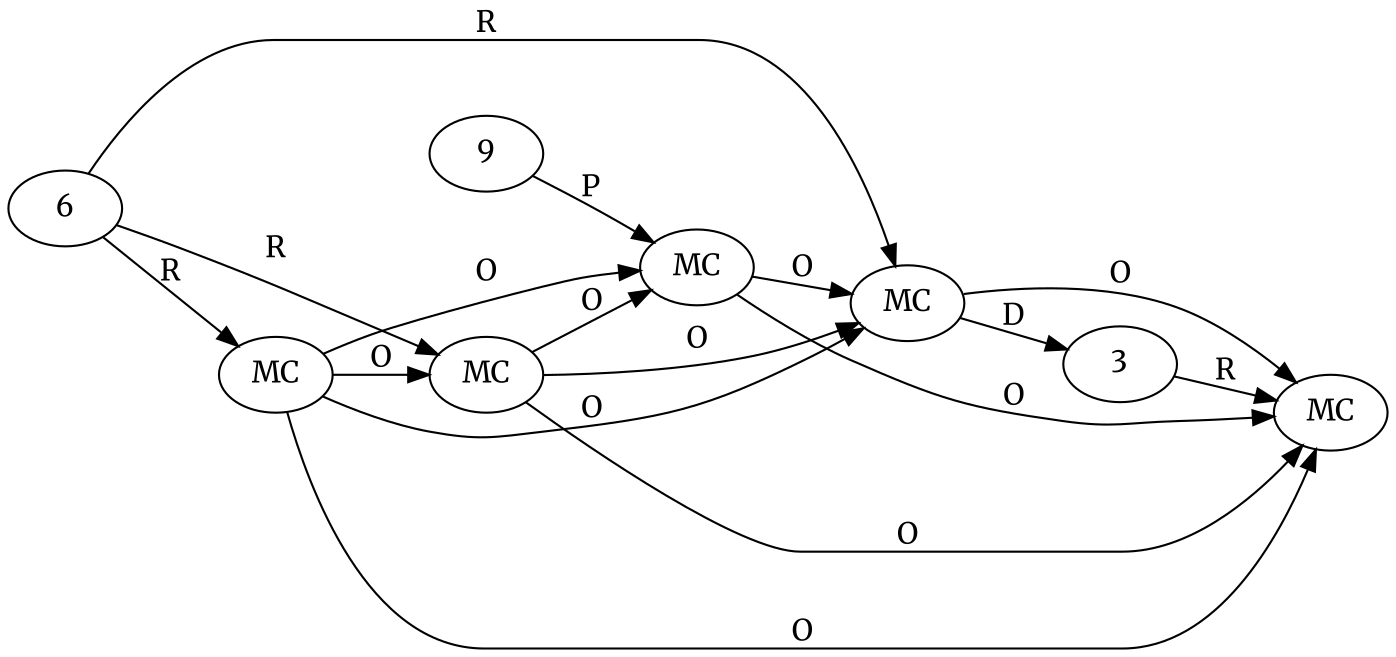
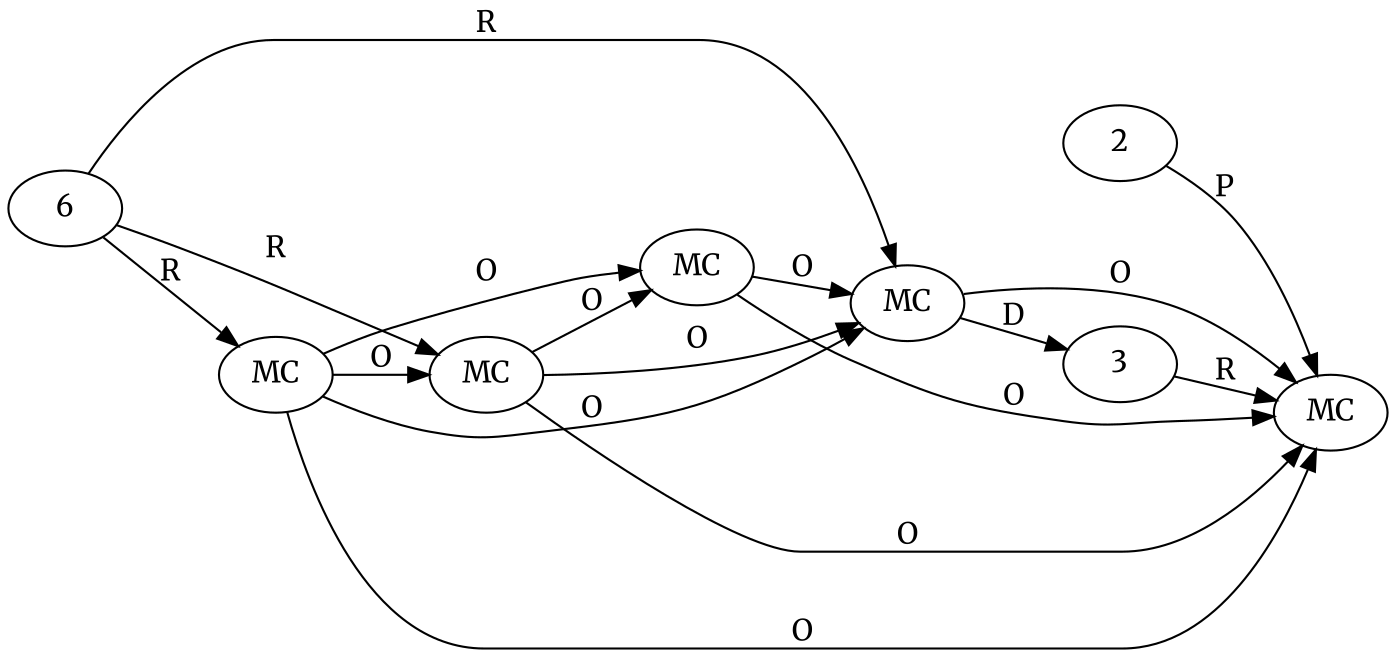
none -> (1120, 143)
(486, 154) -> none
